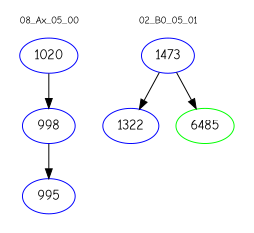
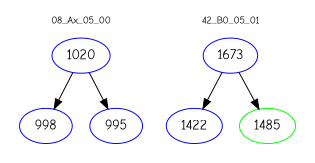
(168, 21) -> (231, 21)
(168, 56) -> (230, 56)
(131, 126) -> (194, 126)
(205, 126) -> (268, 126)
(49, 156) -> (96, 87)
